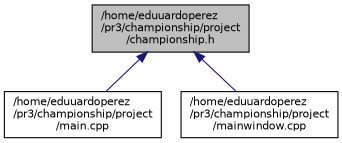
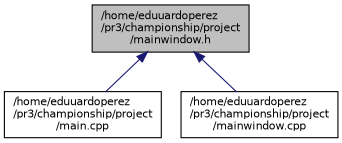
(171, 29) -> (171, 29)
